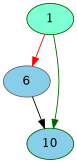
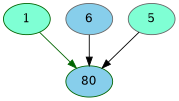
none -> (152, 19)
(40, 46) -> none
(50, 144) -> (89, 81)
